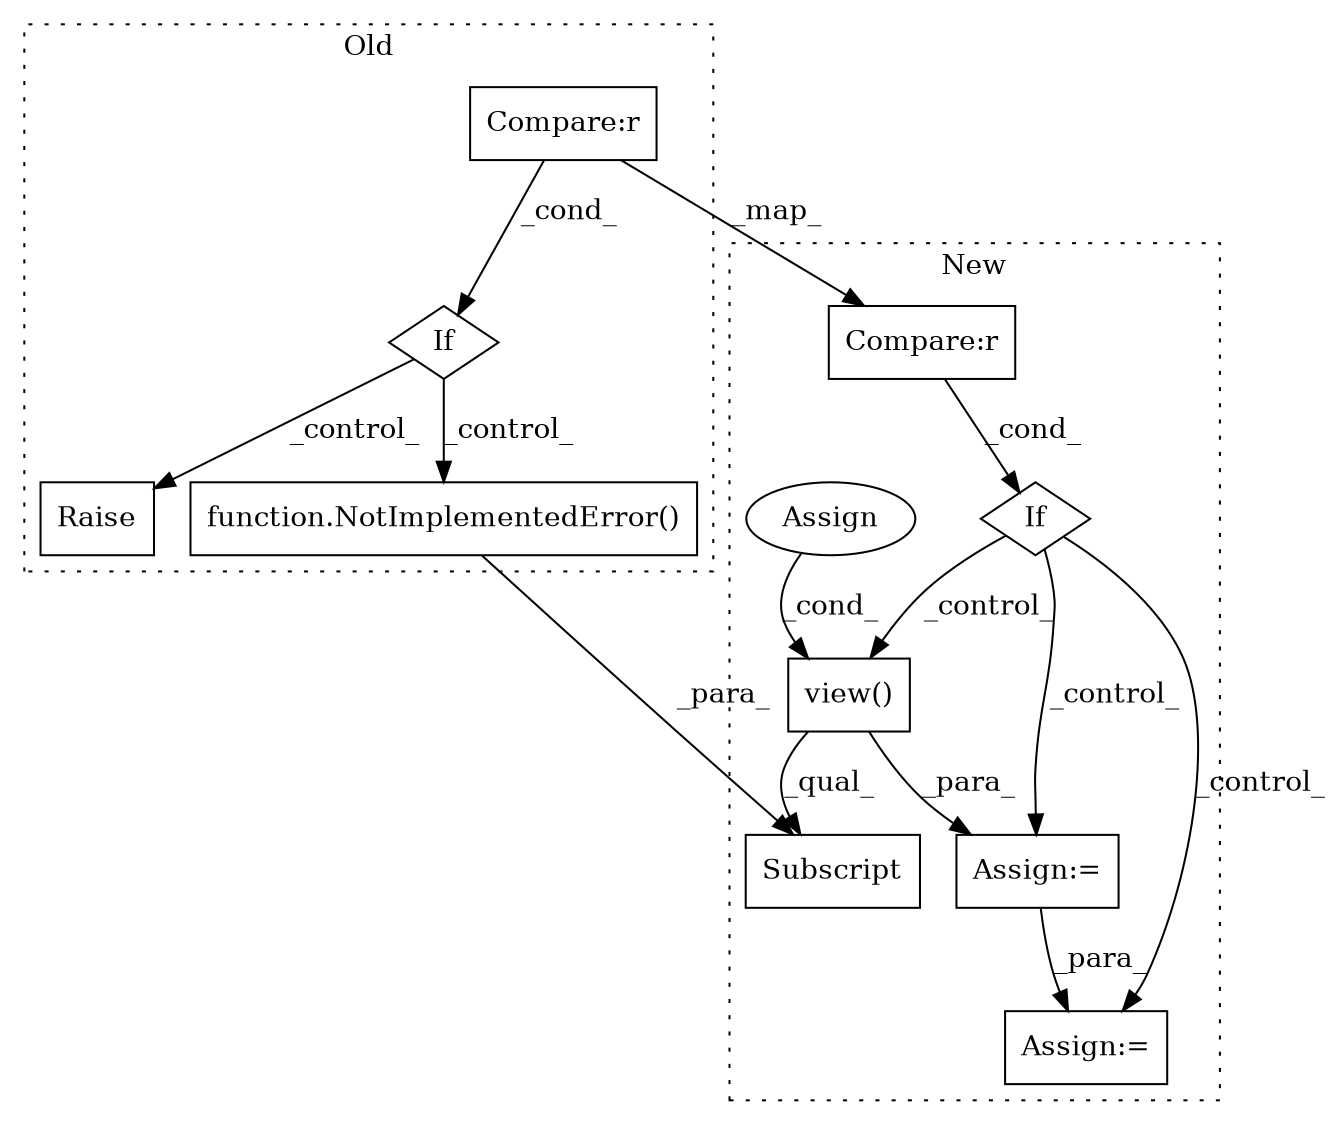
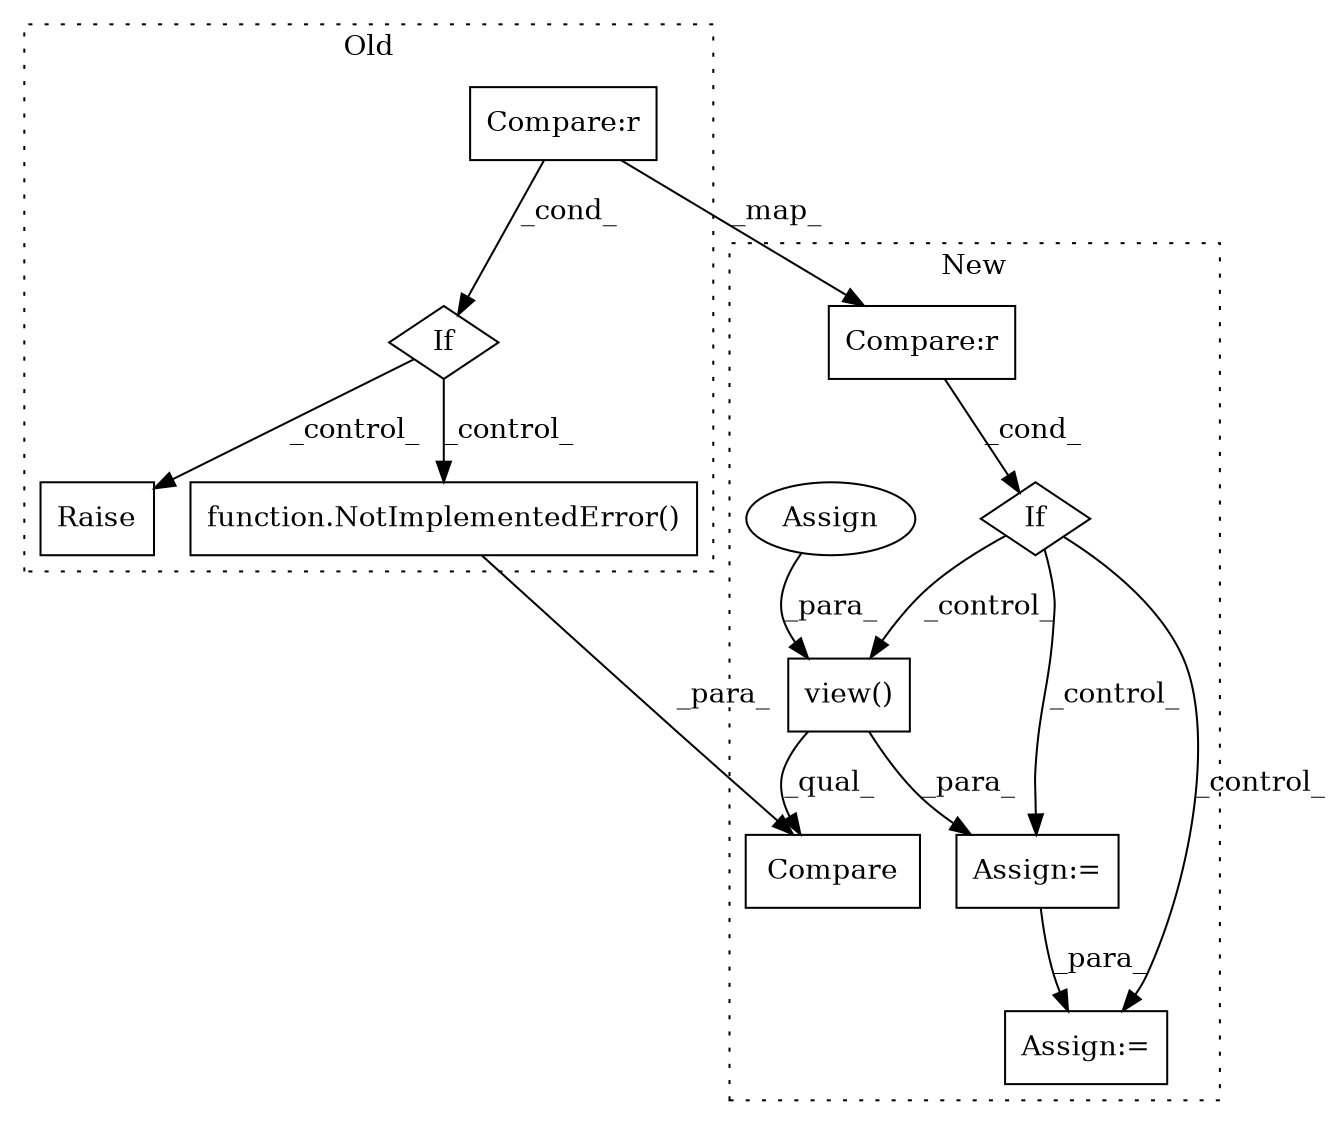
(831, 607) -> (831, 607)
(833, 871) -> (833, 871)
